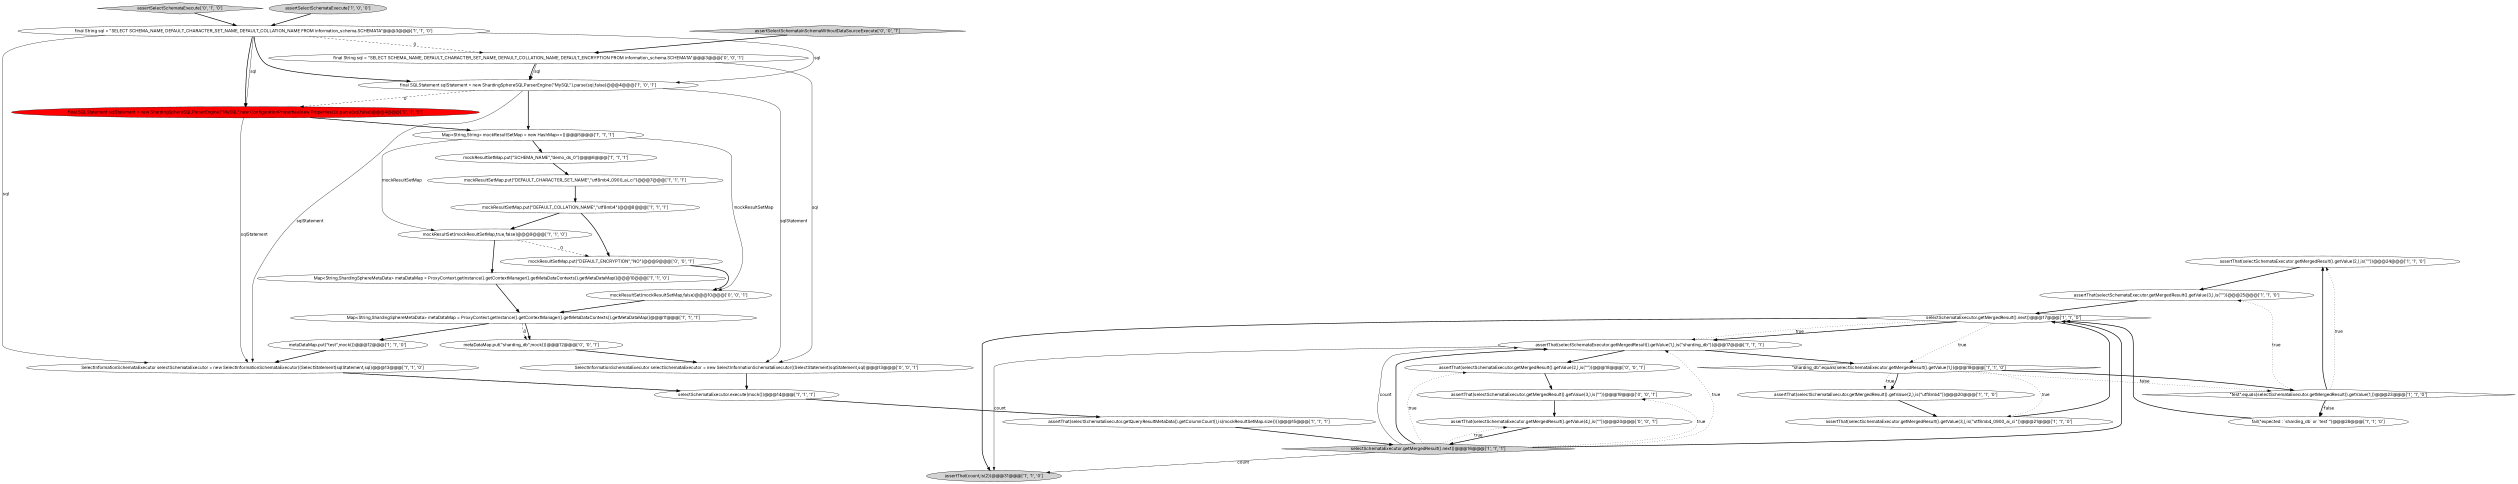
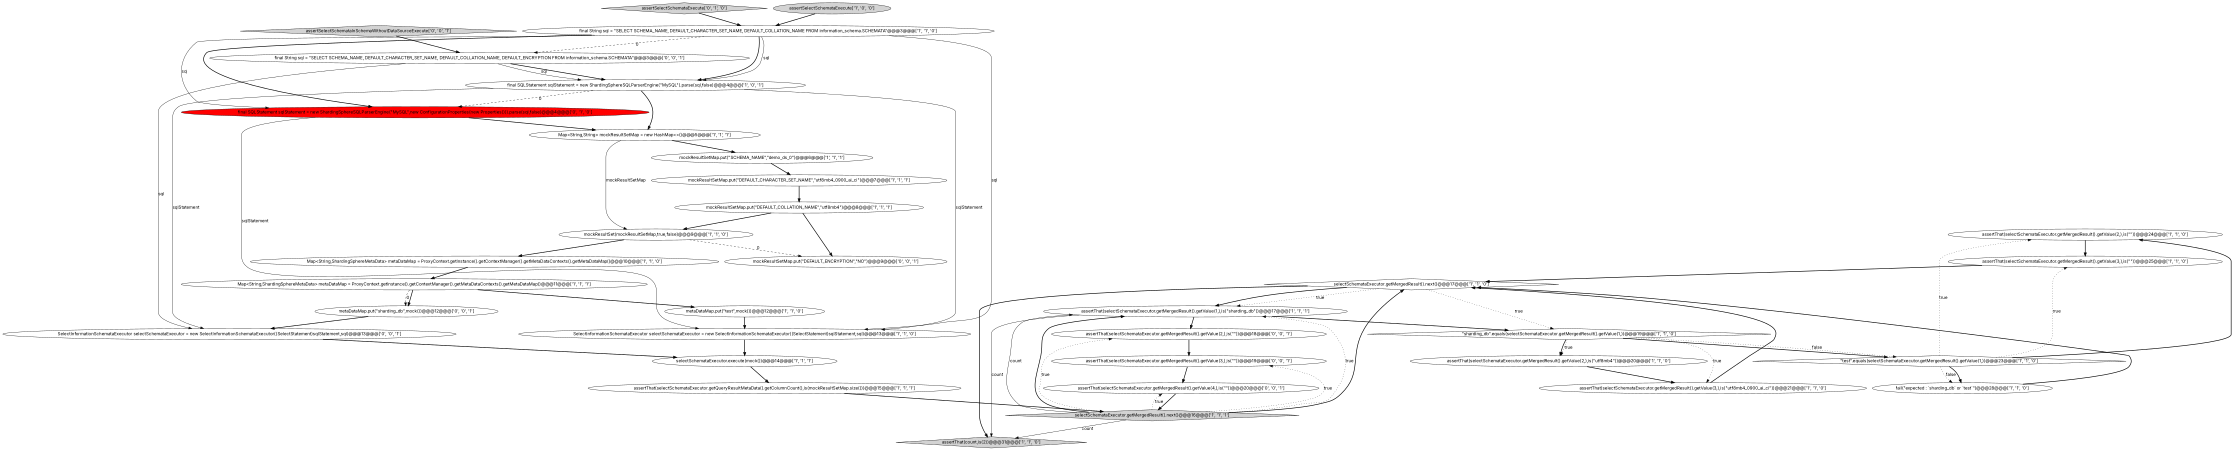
(679, 295) -> none
(994, 476) -> (991, 442)
